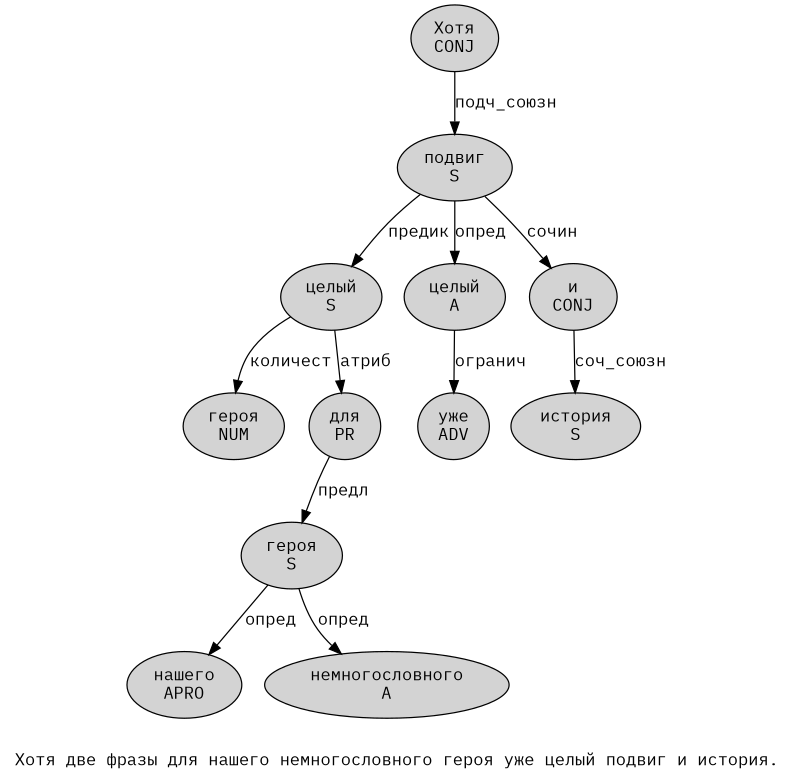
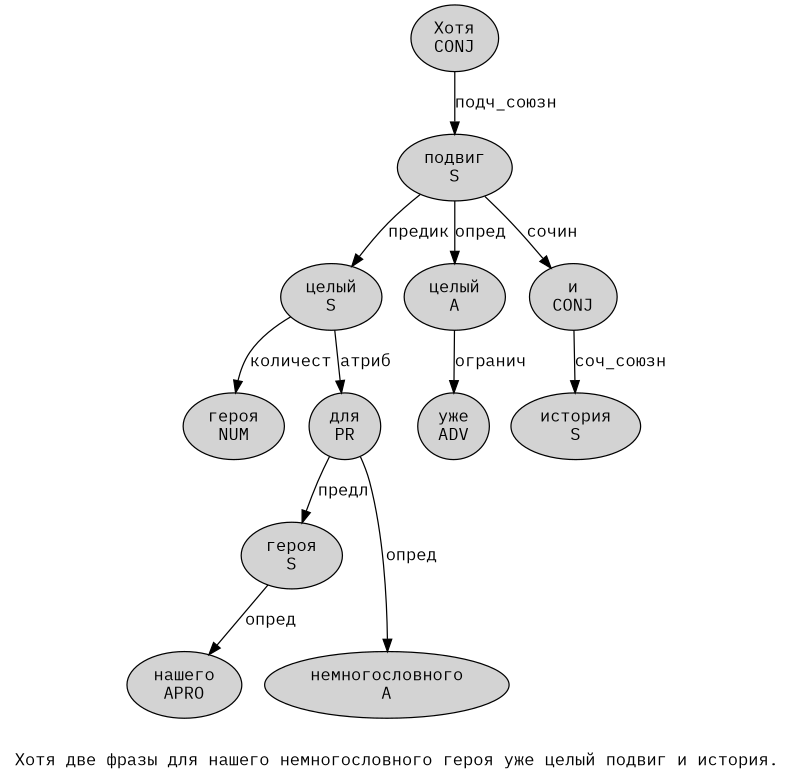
(311, 619) -> (381, 546)
